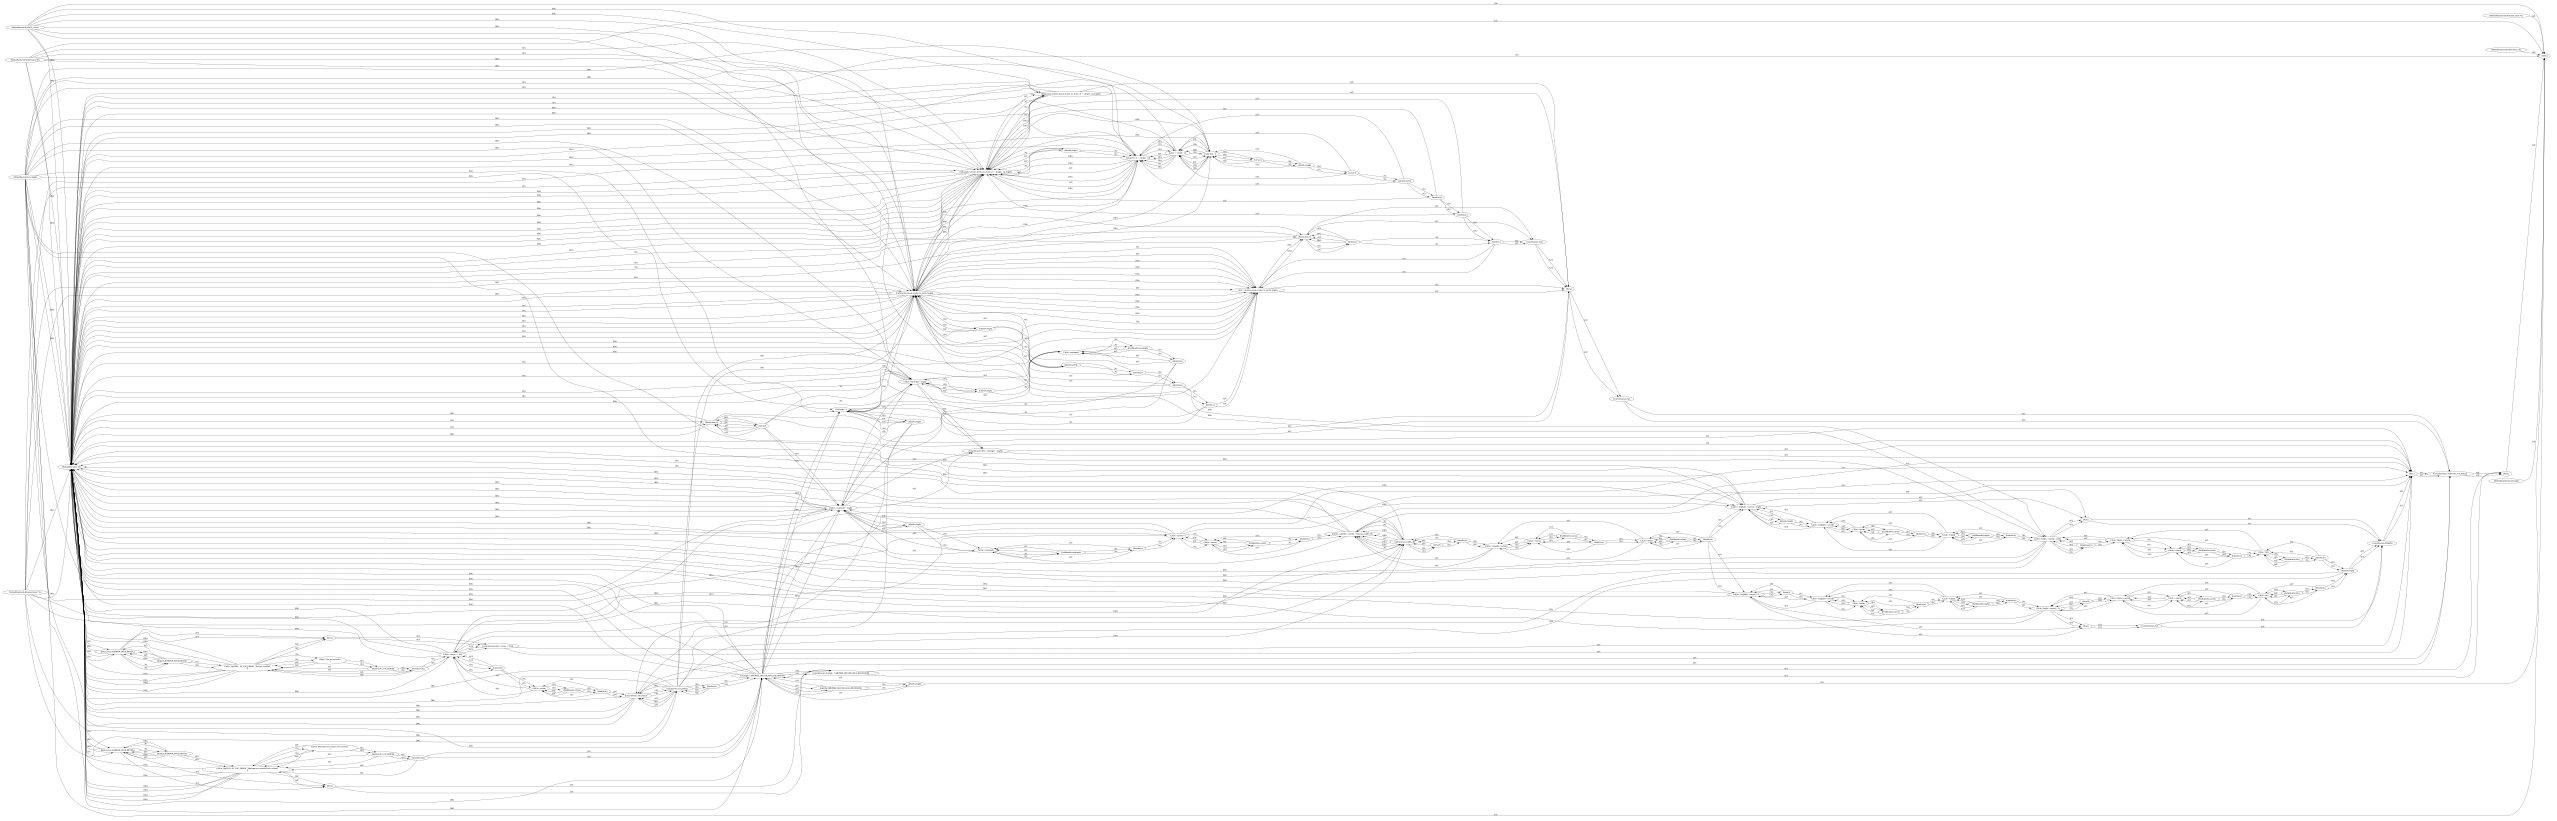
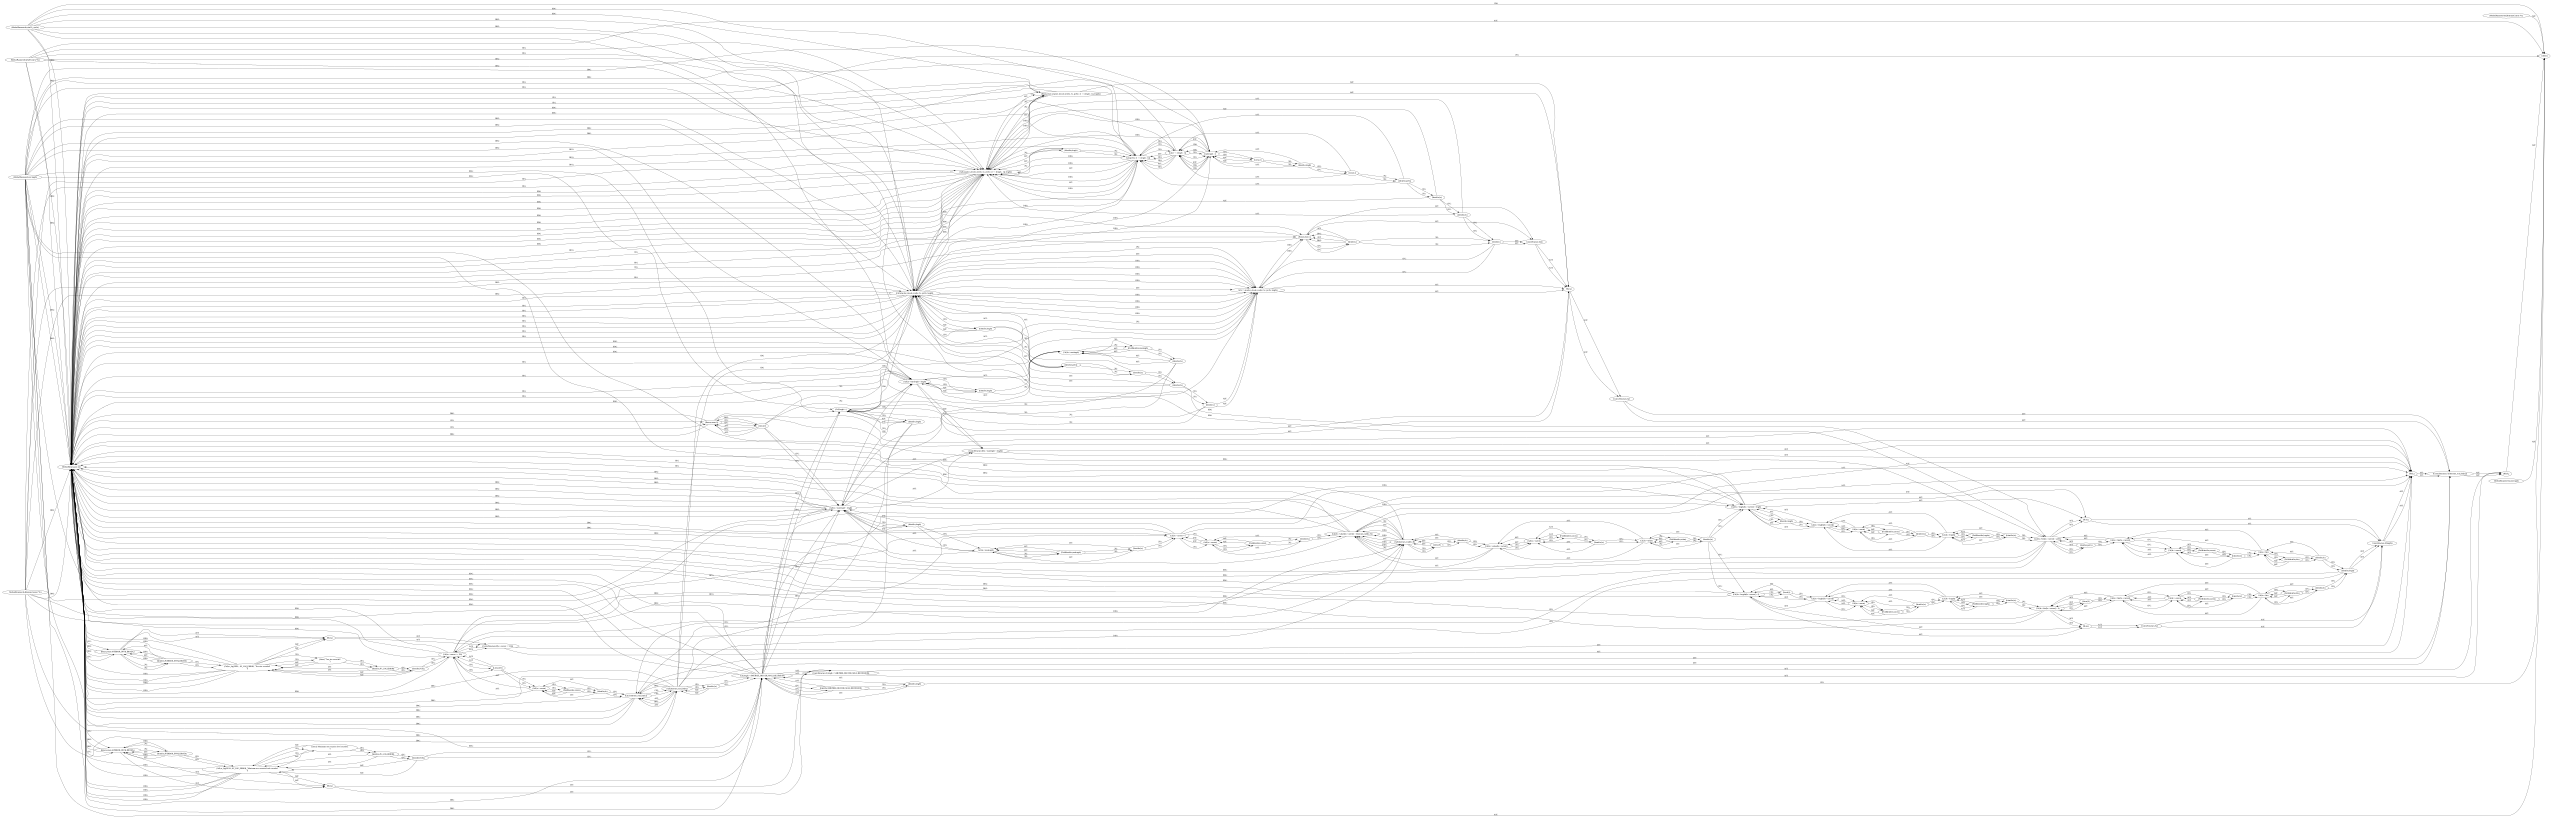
(2506, 50) -> none
